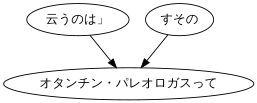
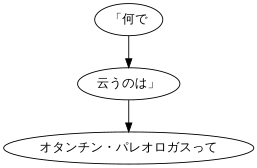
none -> (129, 20)
(180, 20) -> none
